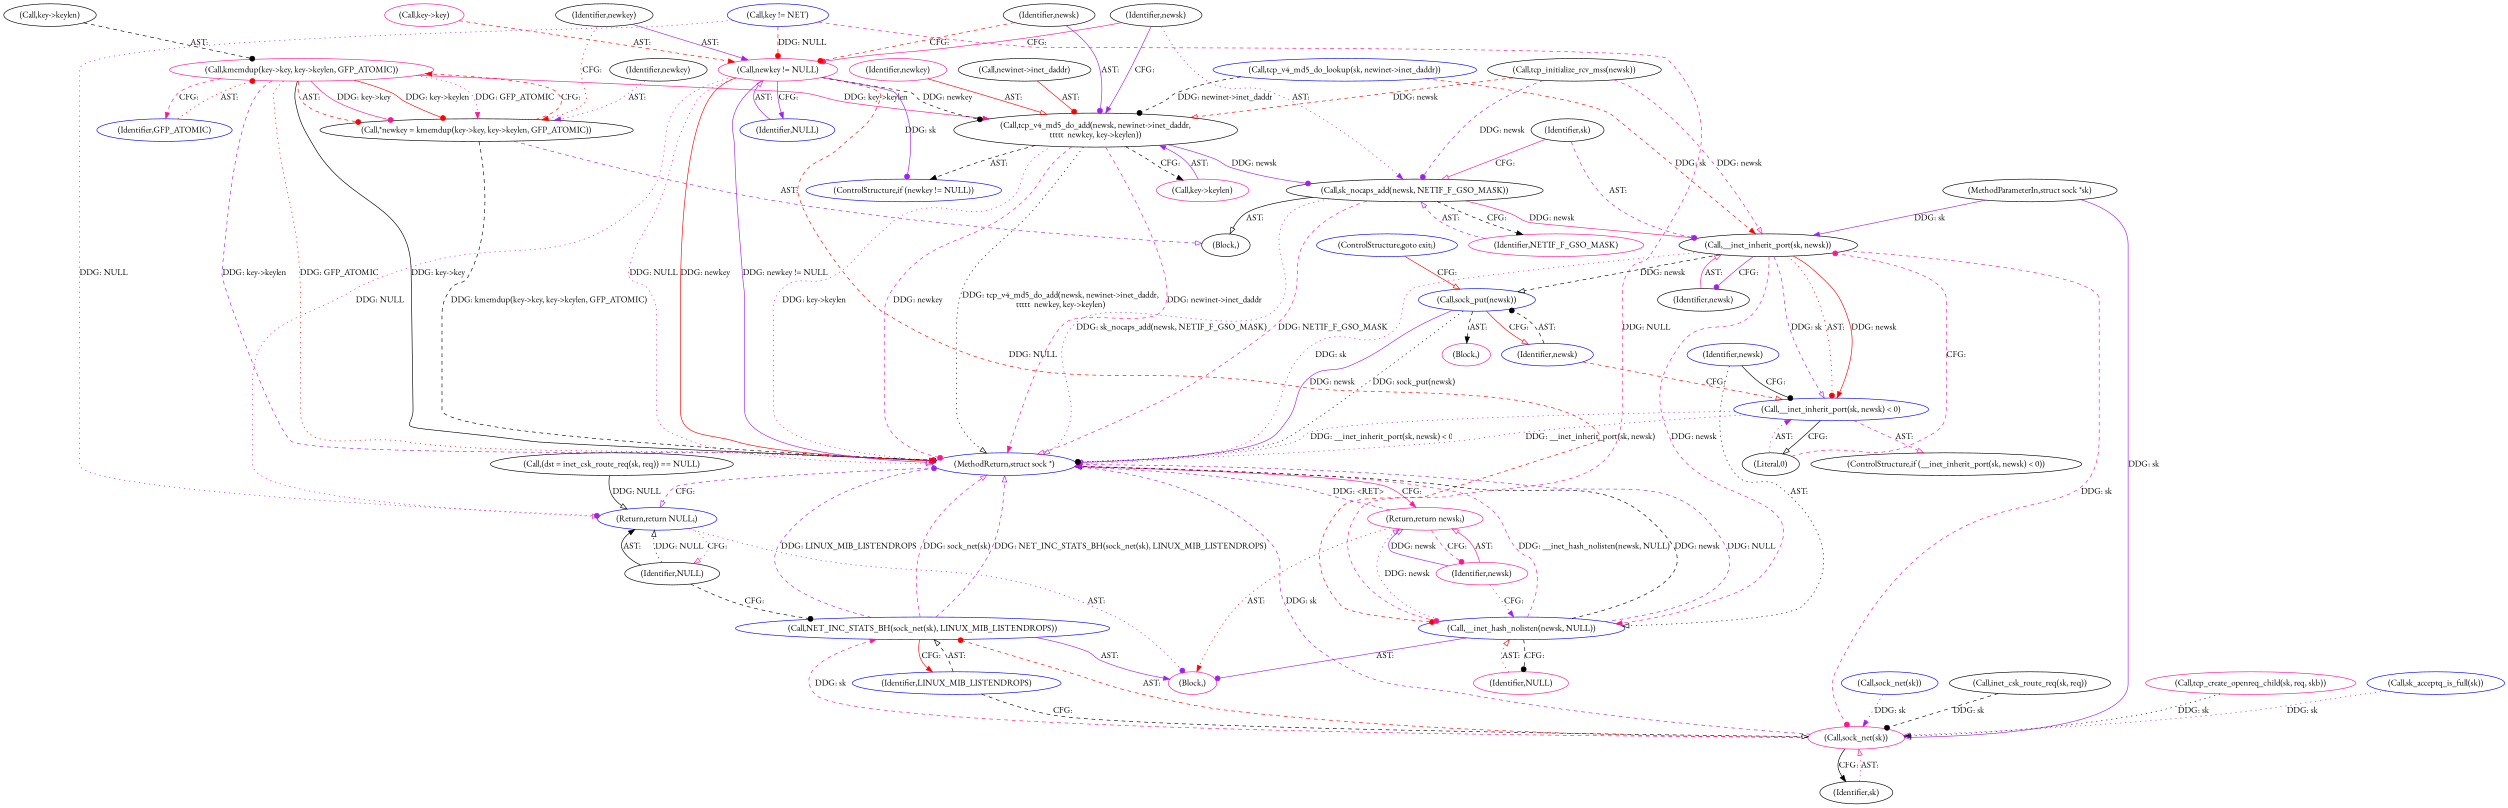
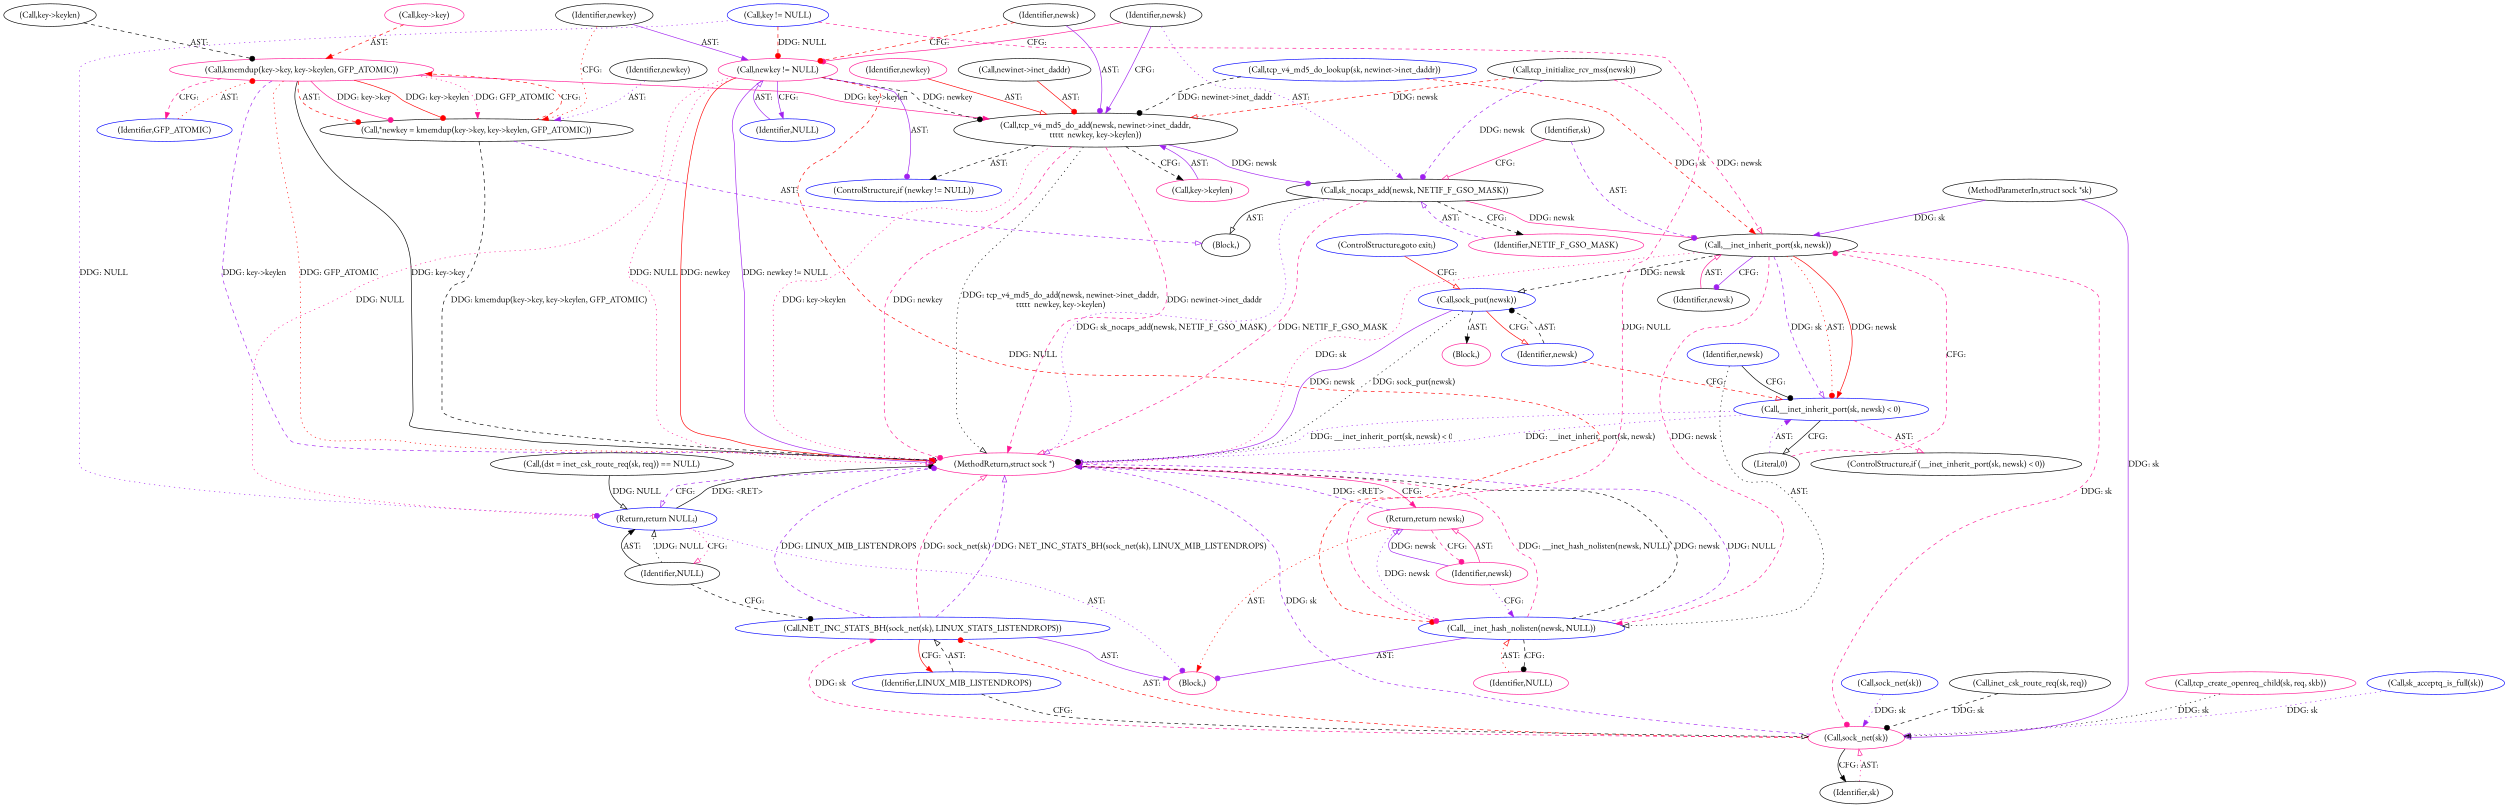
(778, 15) -> (778, 15)
(594, 40) -> (368, 40)
(921, 130) -> (921, 130)
(1004, 464) -> (1004, 464)
none -> (799, 473)
(923, 628) -> (923, 628)
